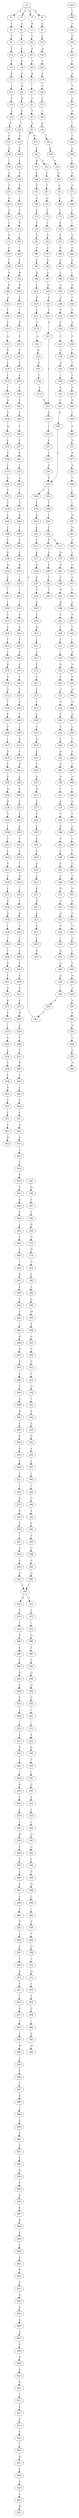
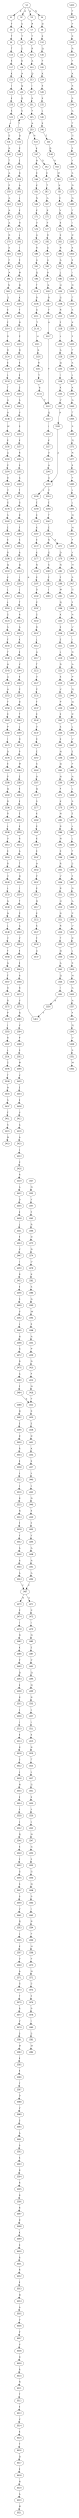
(20, 123) -> (18, 124)
(19, 1398) -> (25, 1398)
